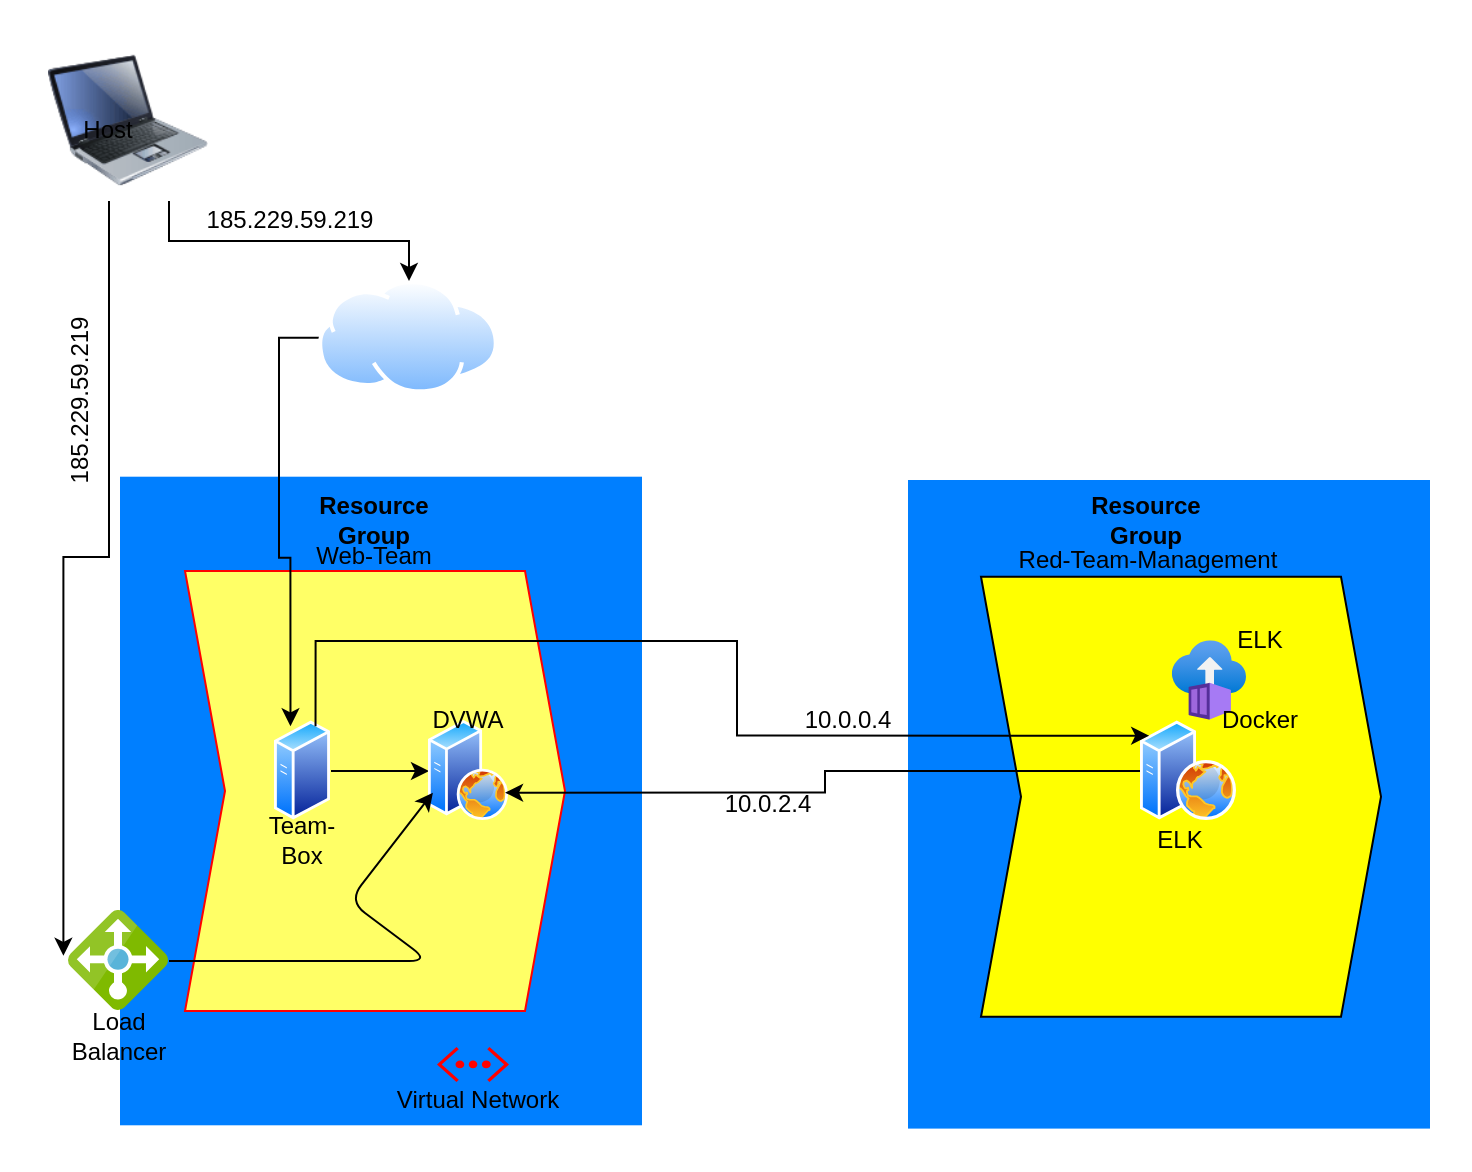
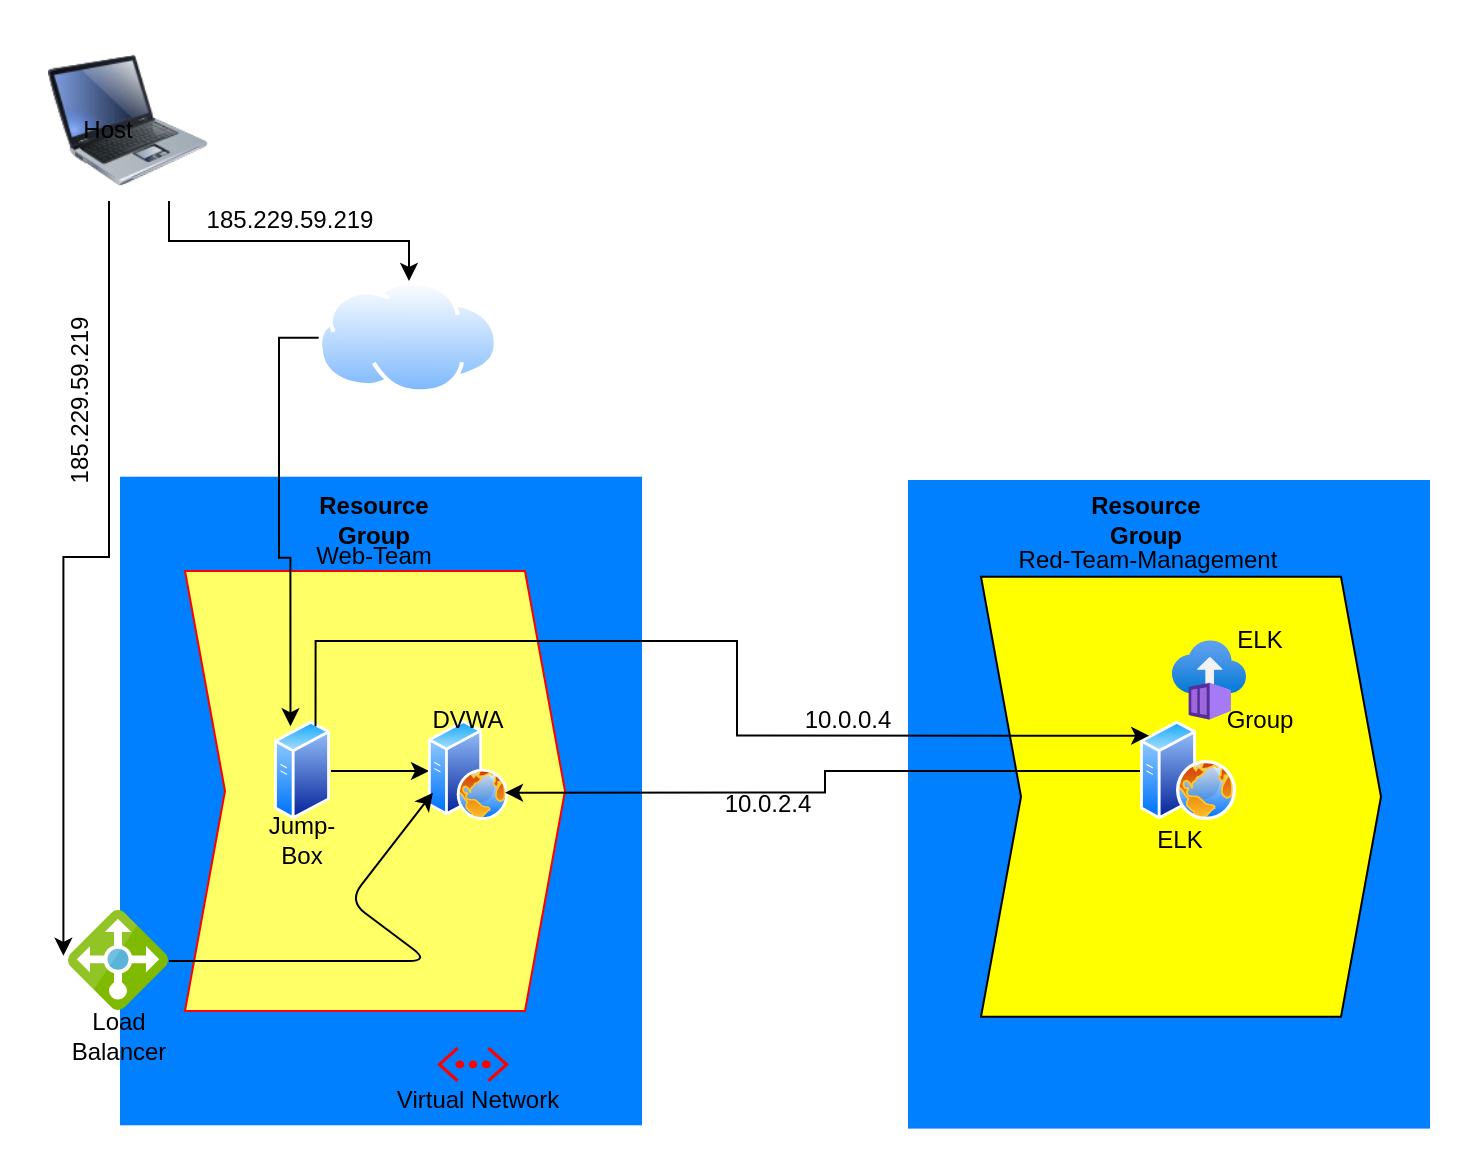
(1261, 721) -> (1261, 721)
(303, 841) -> (303, 841)
